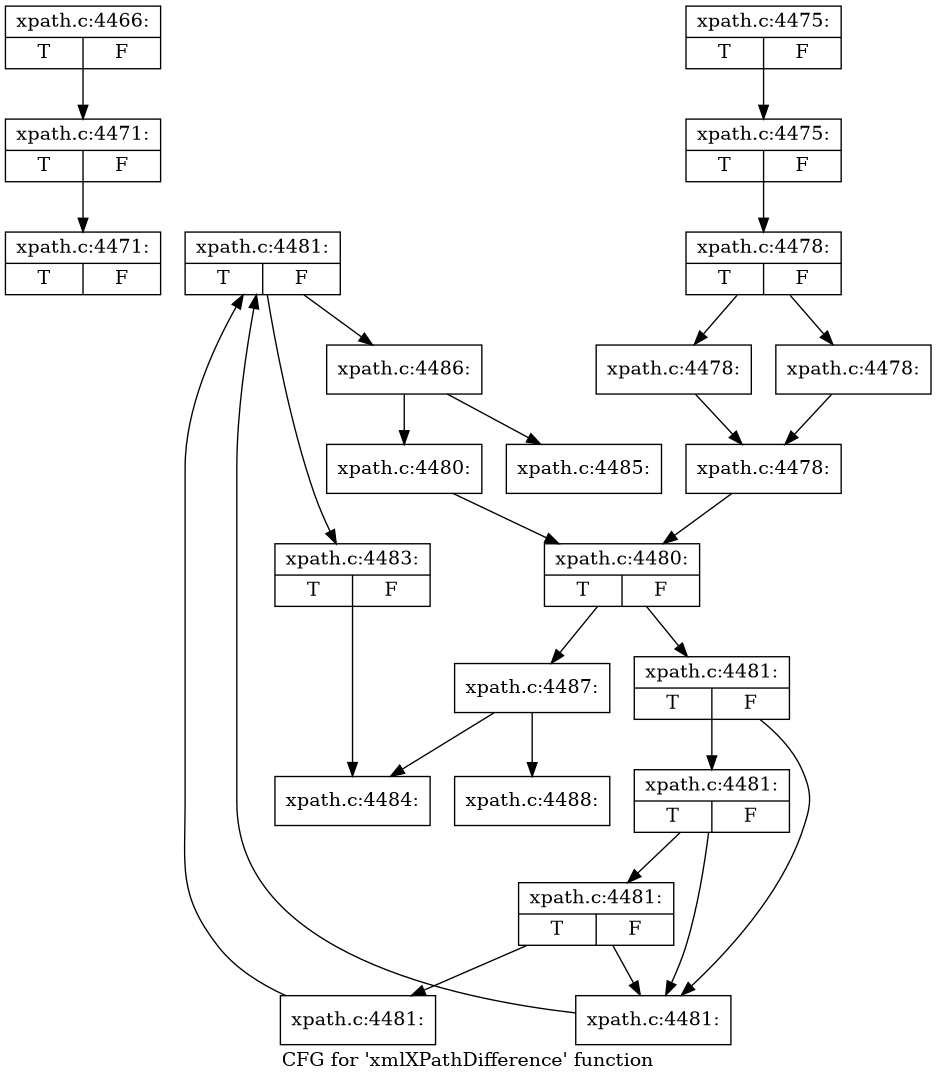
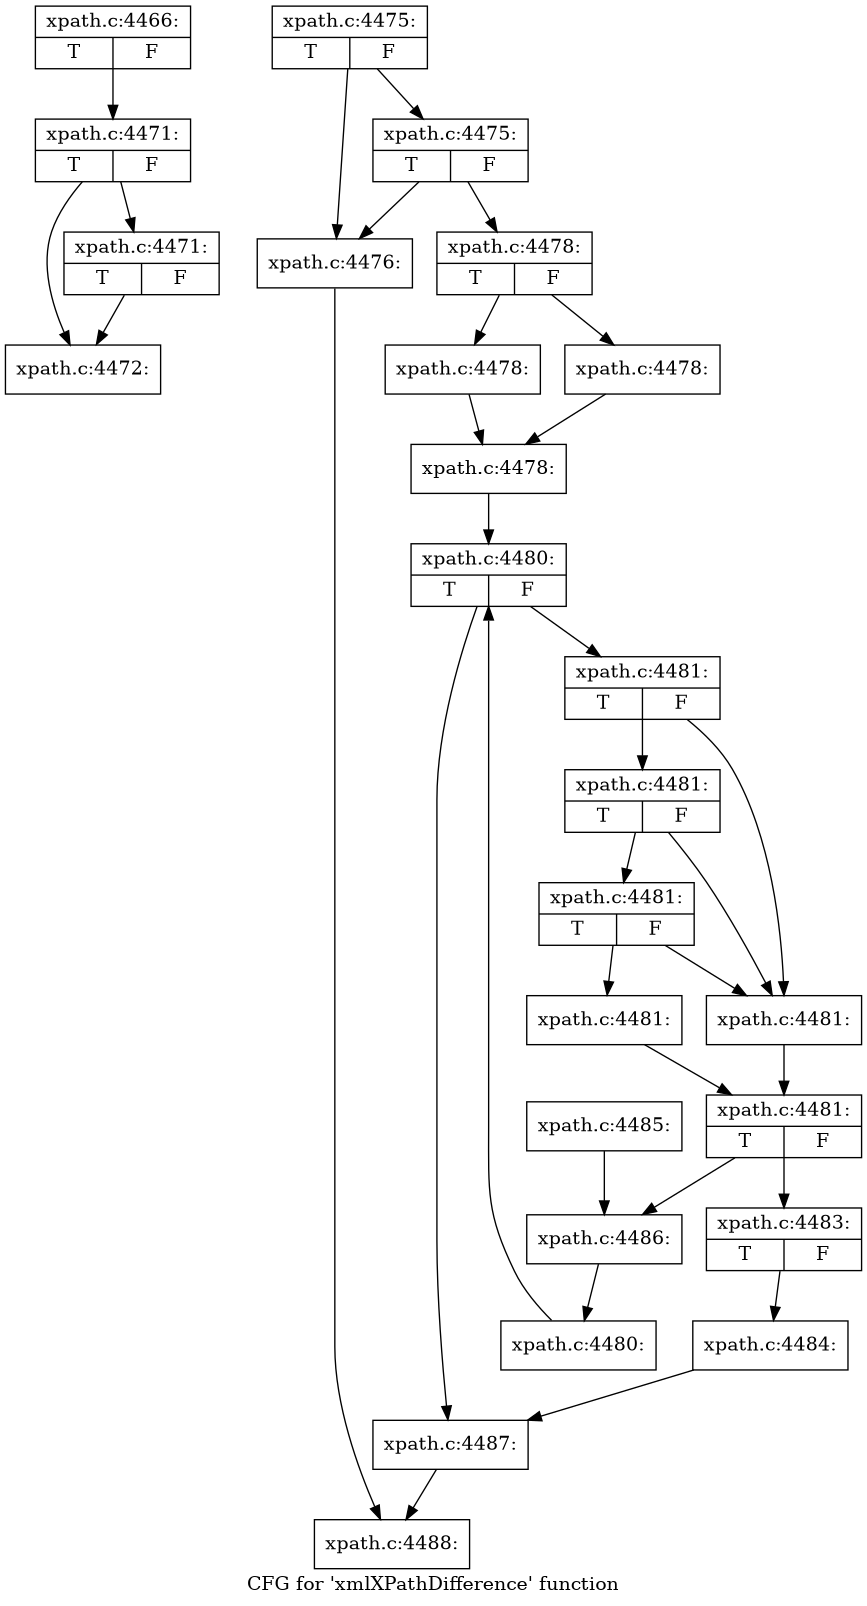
none -> (335, 263)
none -> (83, 370)
(488, 416) -> (604, 1176)
(448, 741) -> (617, 1393)
